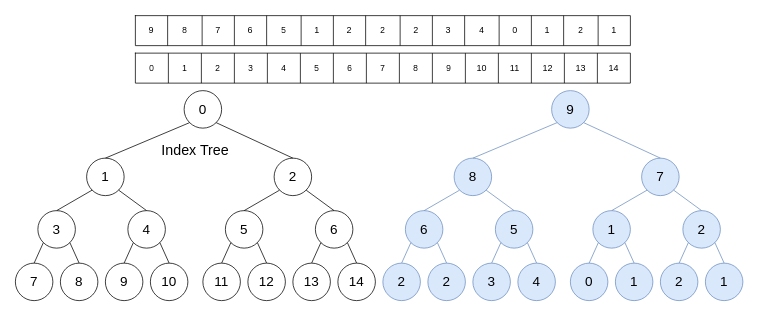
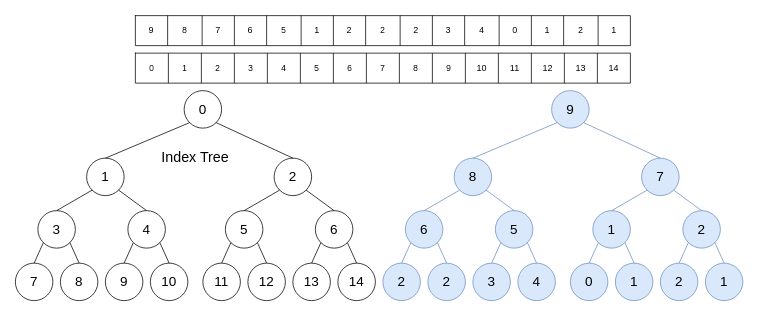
(195, 150) -> (195, 158)
